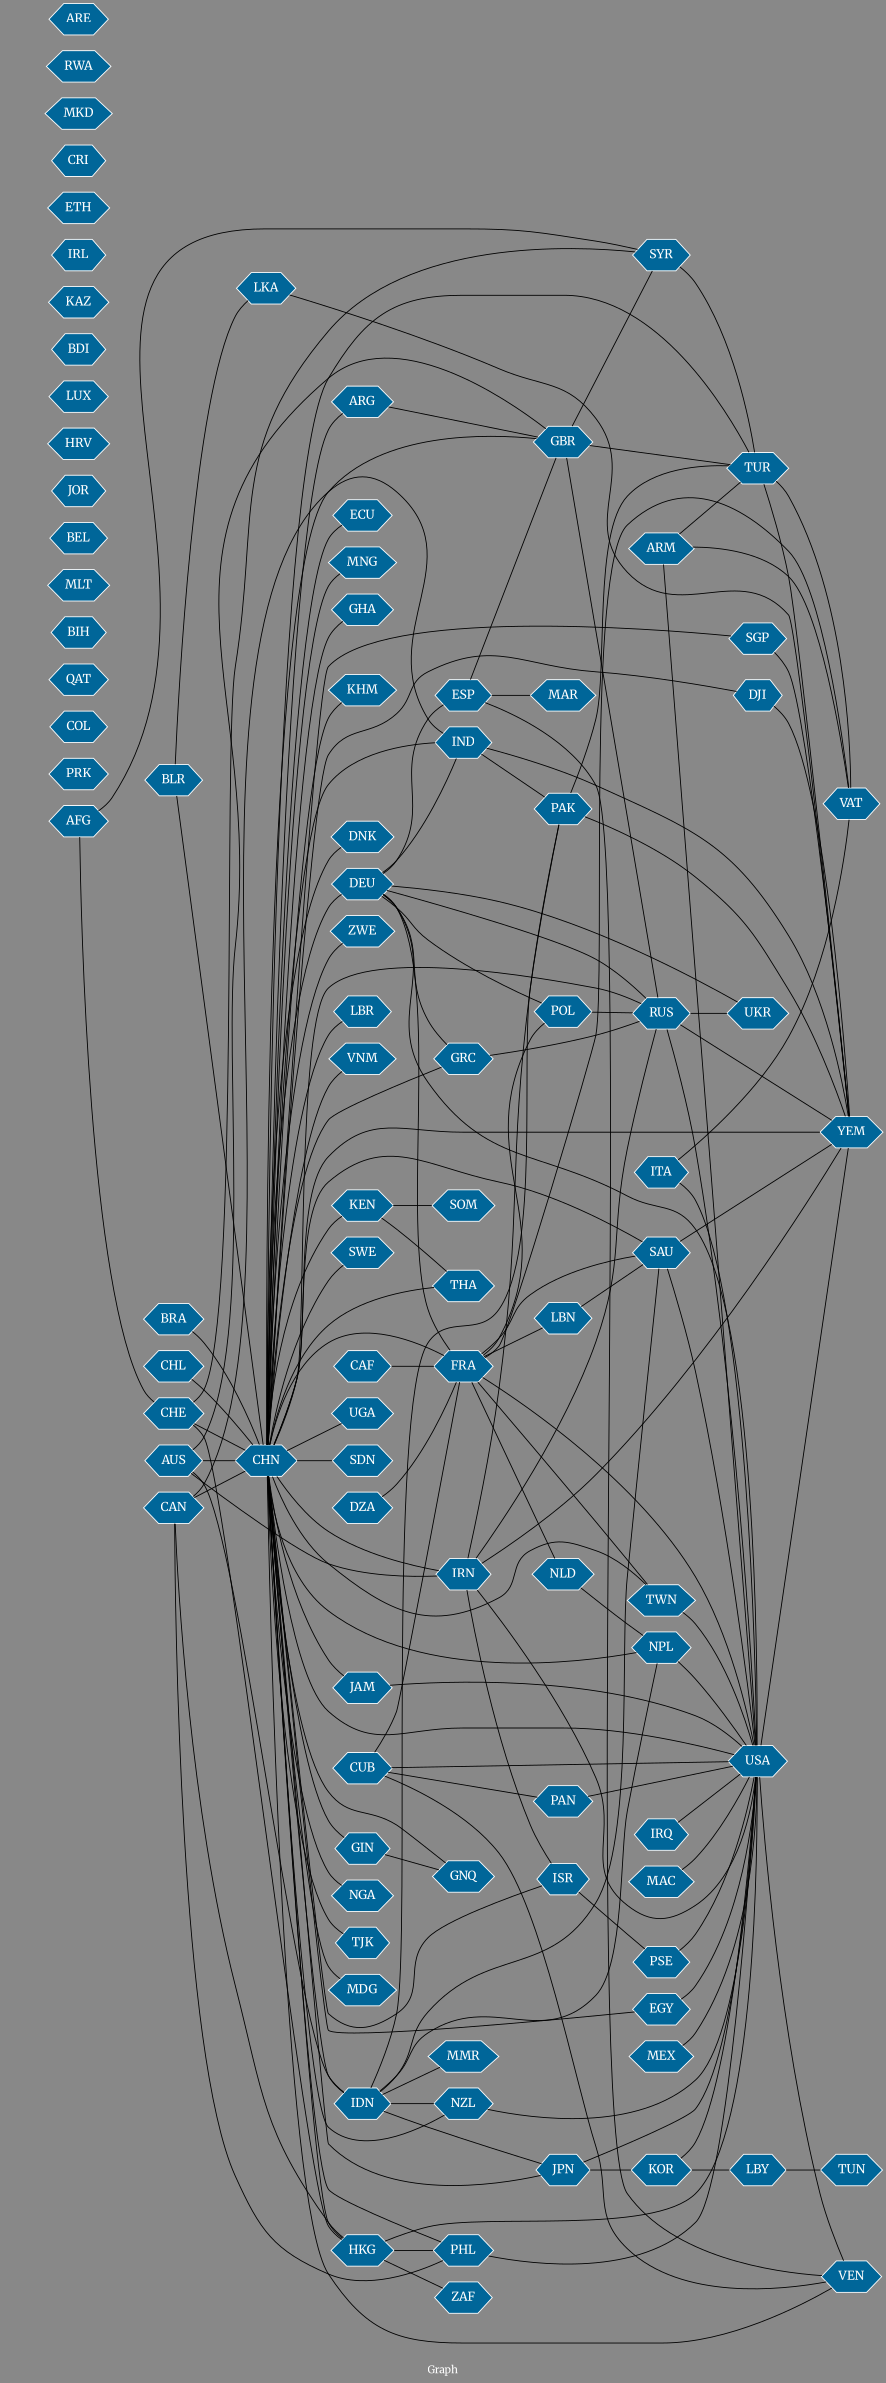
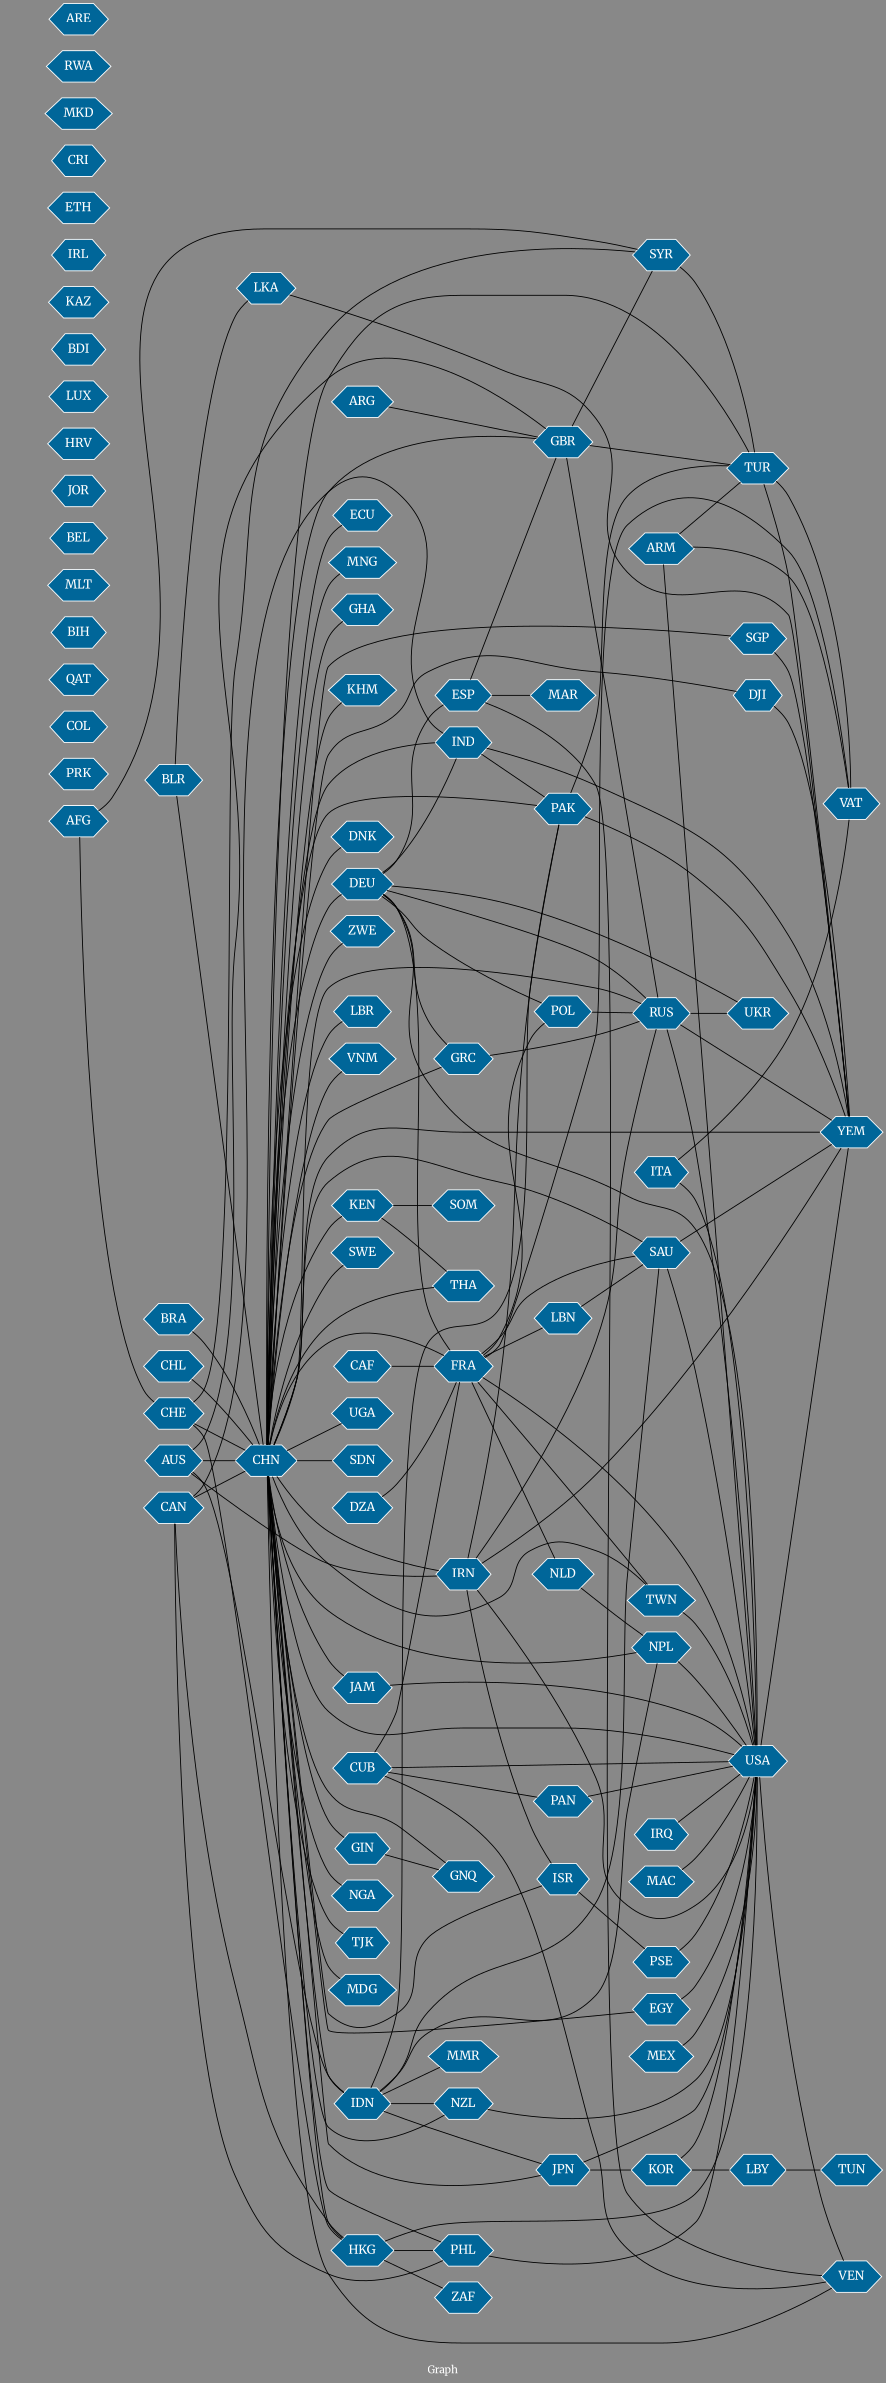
(287, 795) -> (328, 814)
